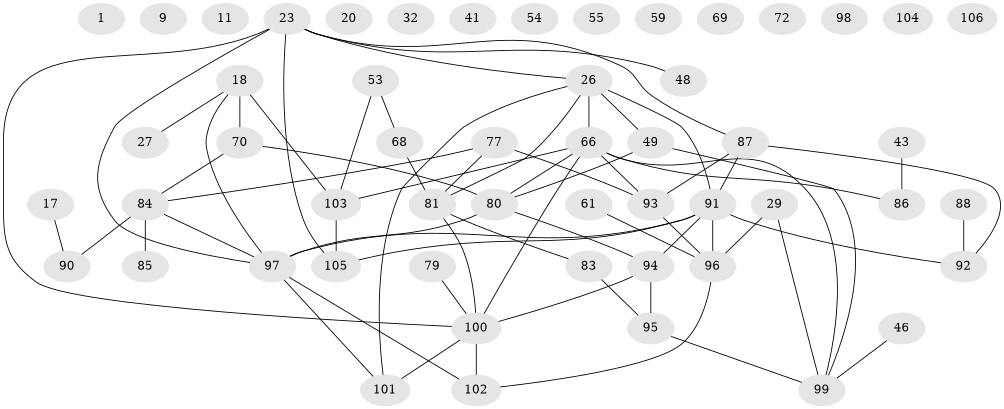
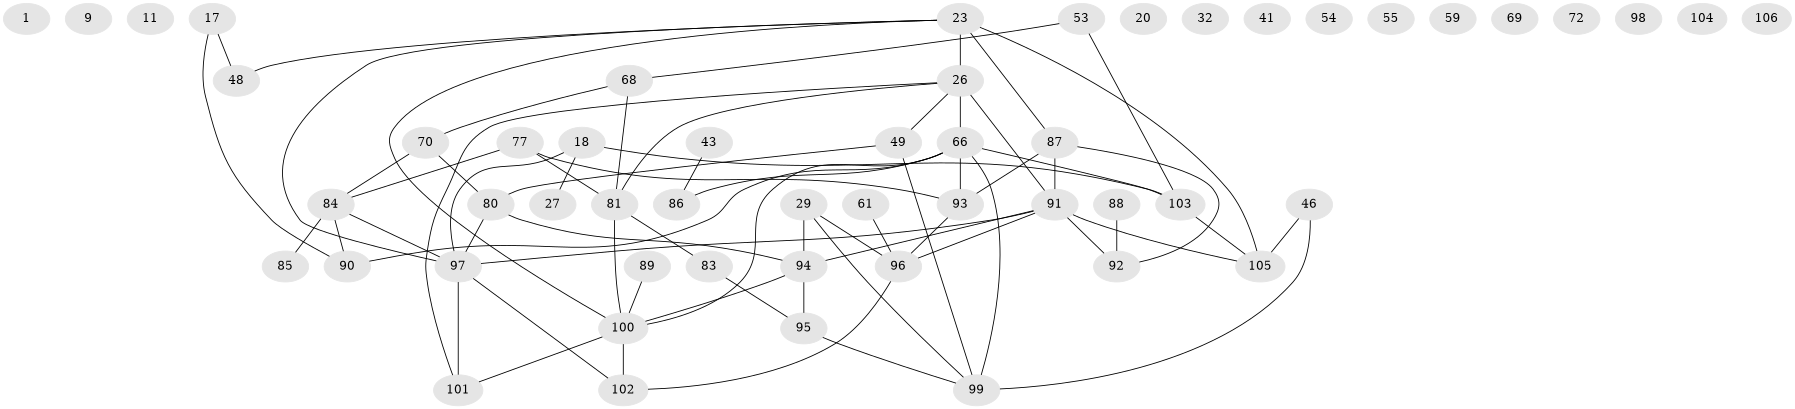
none -> (224, 50)
(240, 112) -> (525, 108)
(542, 174) -> (679, 231)
none -> (804, 234)
none -> (1285, 235)
(432, 267) -> (647, 267)
